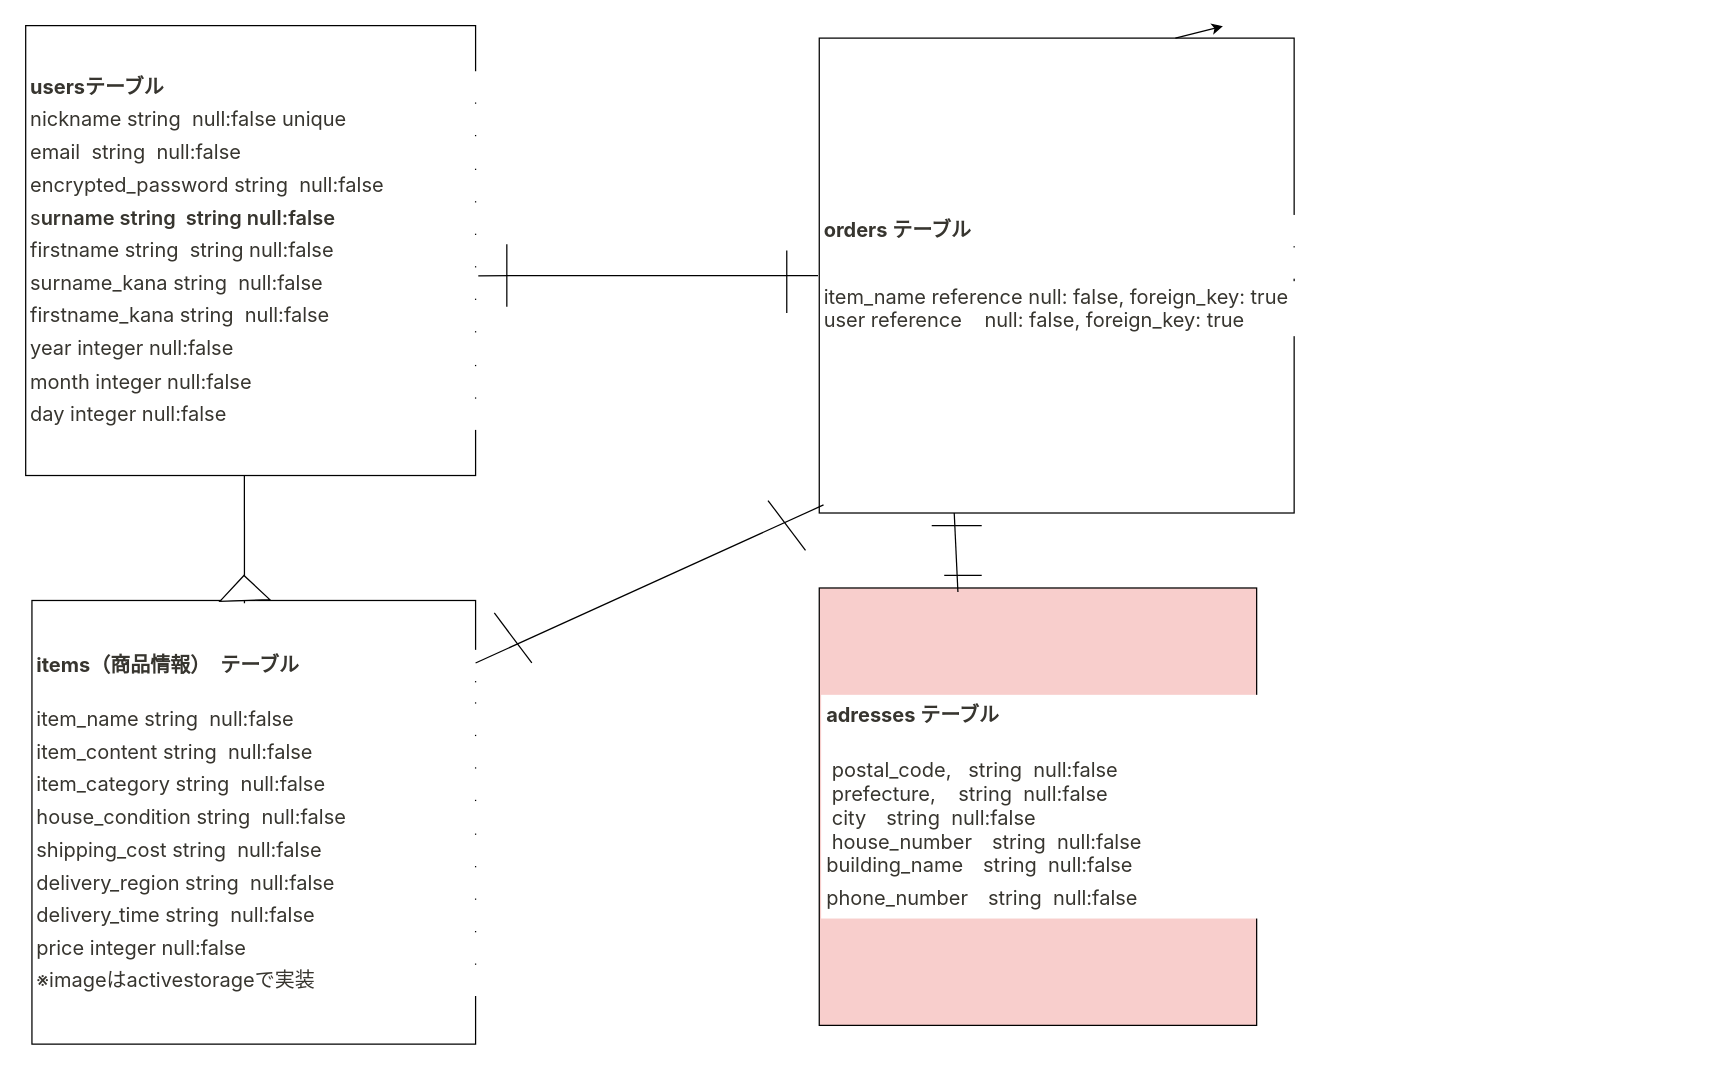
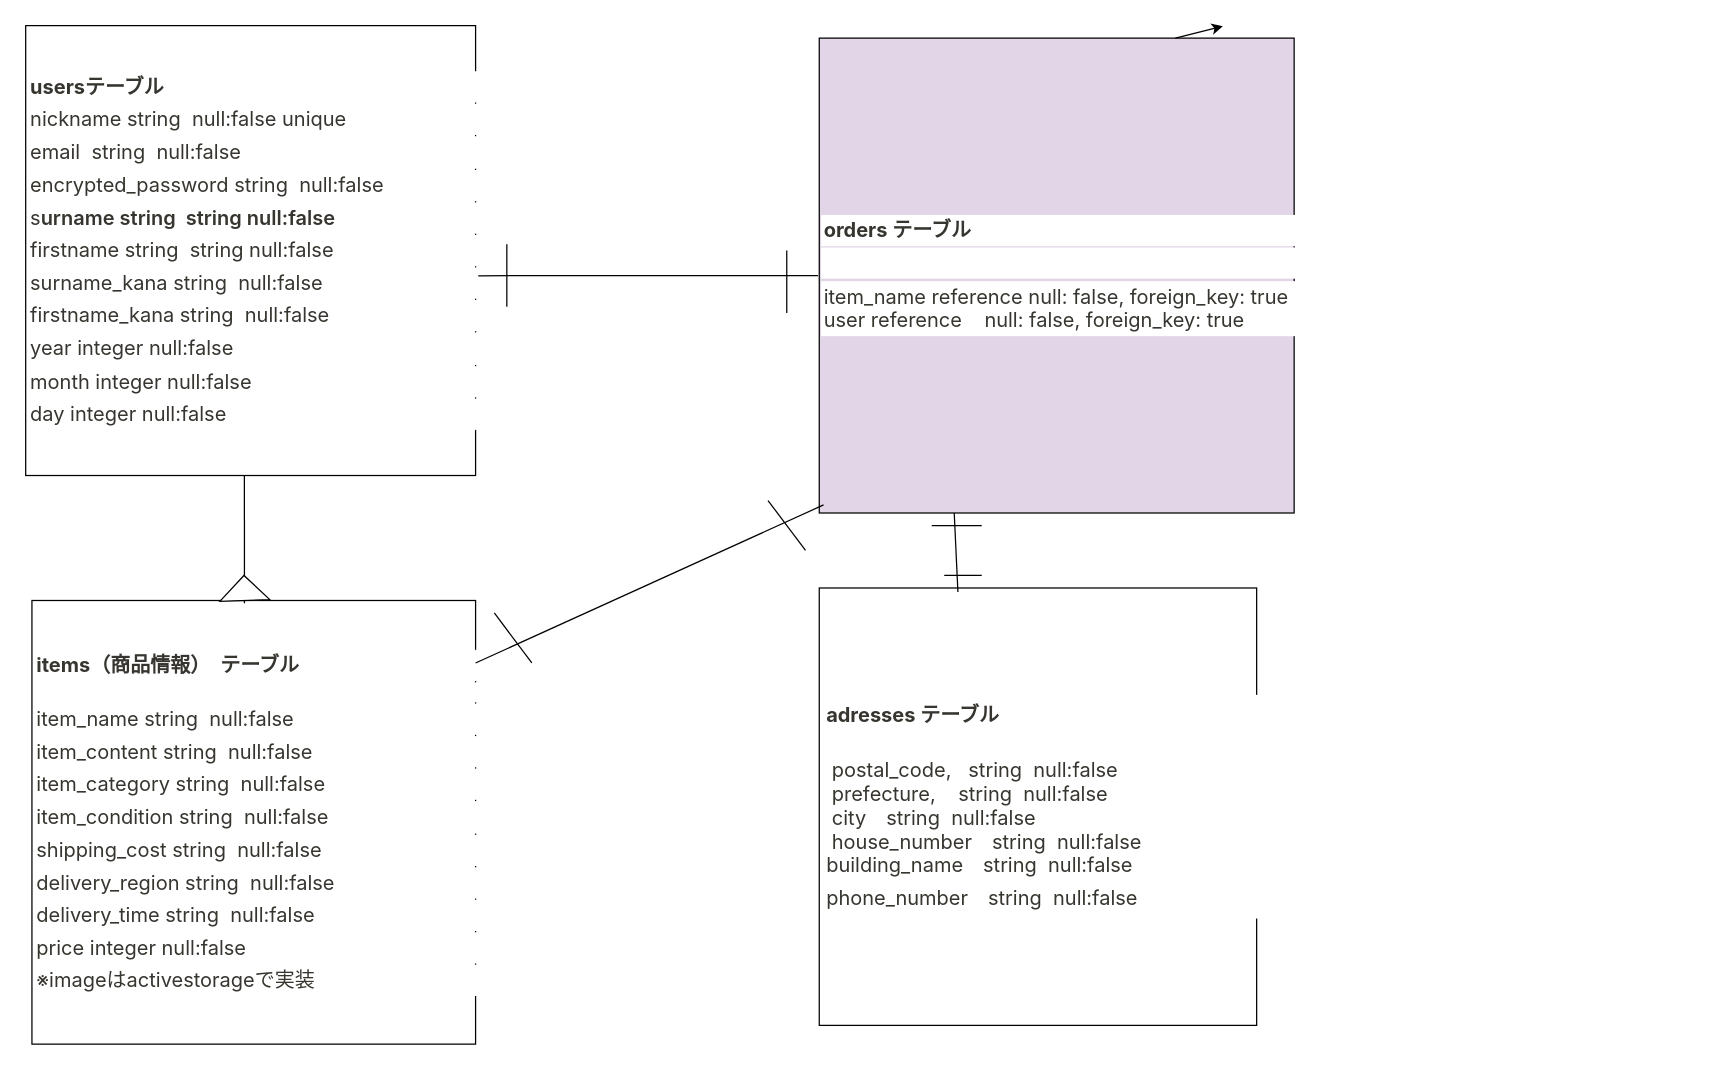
(1057, 276) -> (1057, 276)
(1038, 807) -> (1038, 807)
(158, 823) -> (156, 823)
